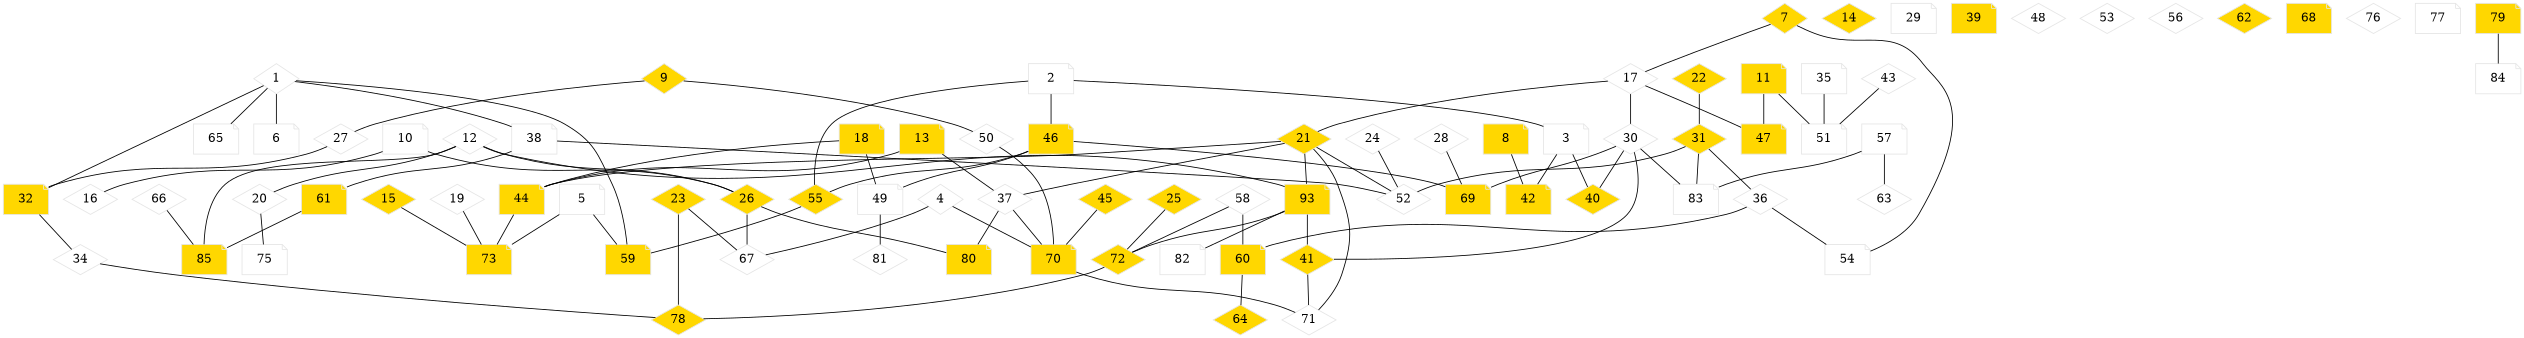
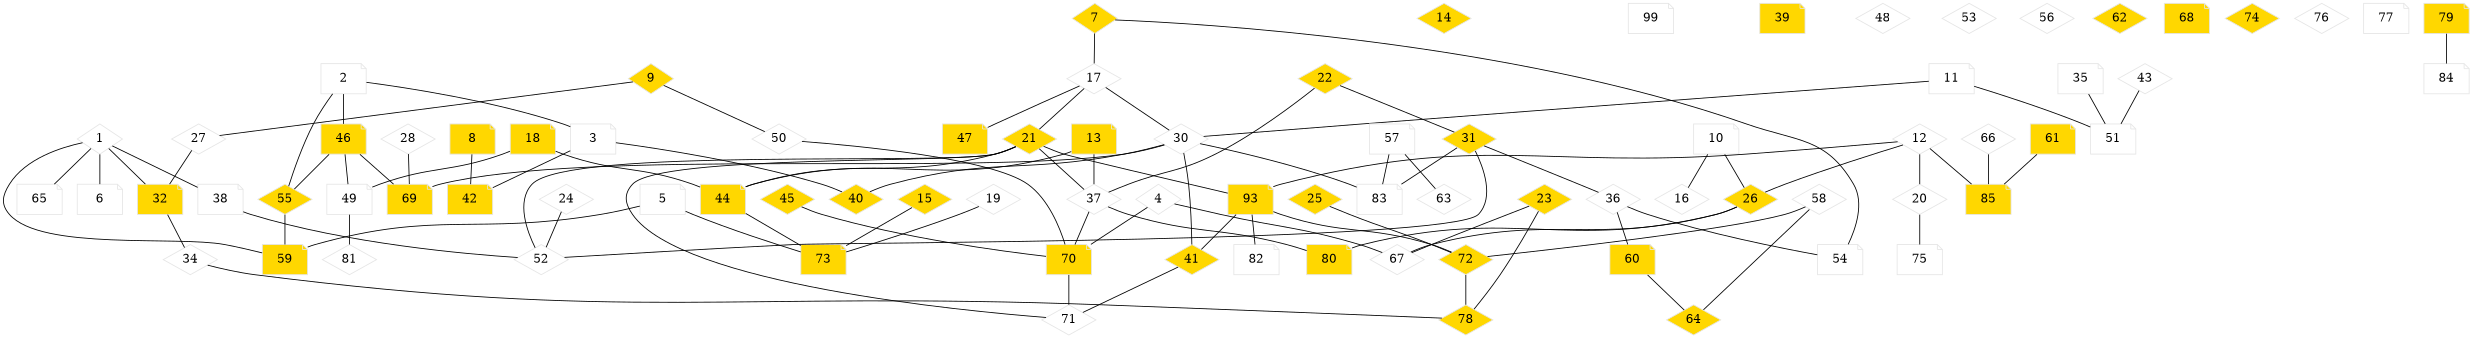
(1914, 18) -> (1651, 18)
none -> (2252, 18)
(1764, 79) -> (1952, 79)
(1764, 109) -> (1566, 108)
none -> (1218, 153)
(429, 169) -> none
(1243, 236) -> (1756, 260)
